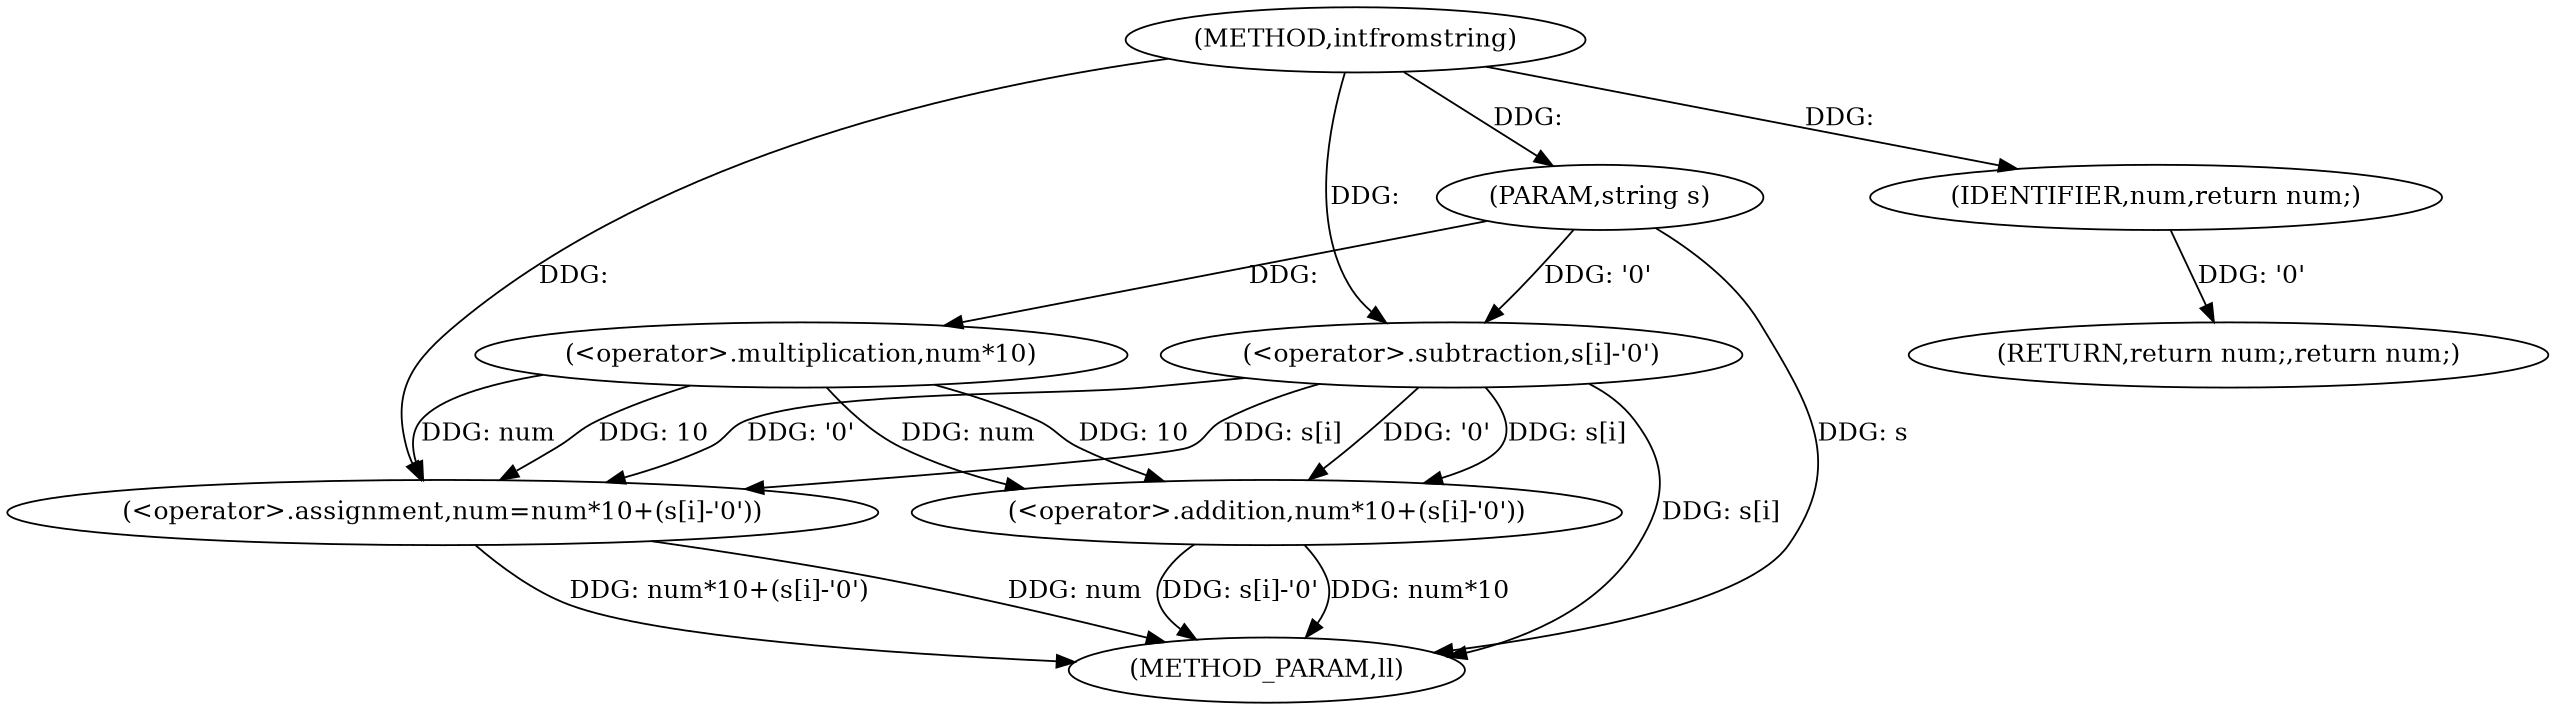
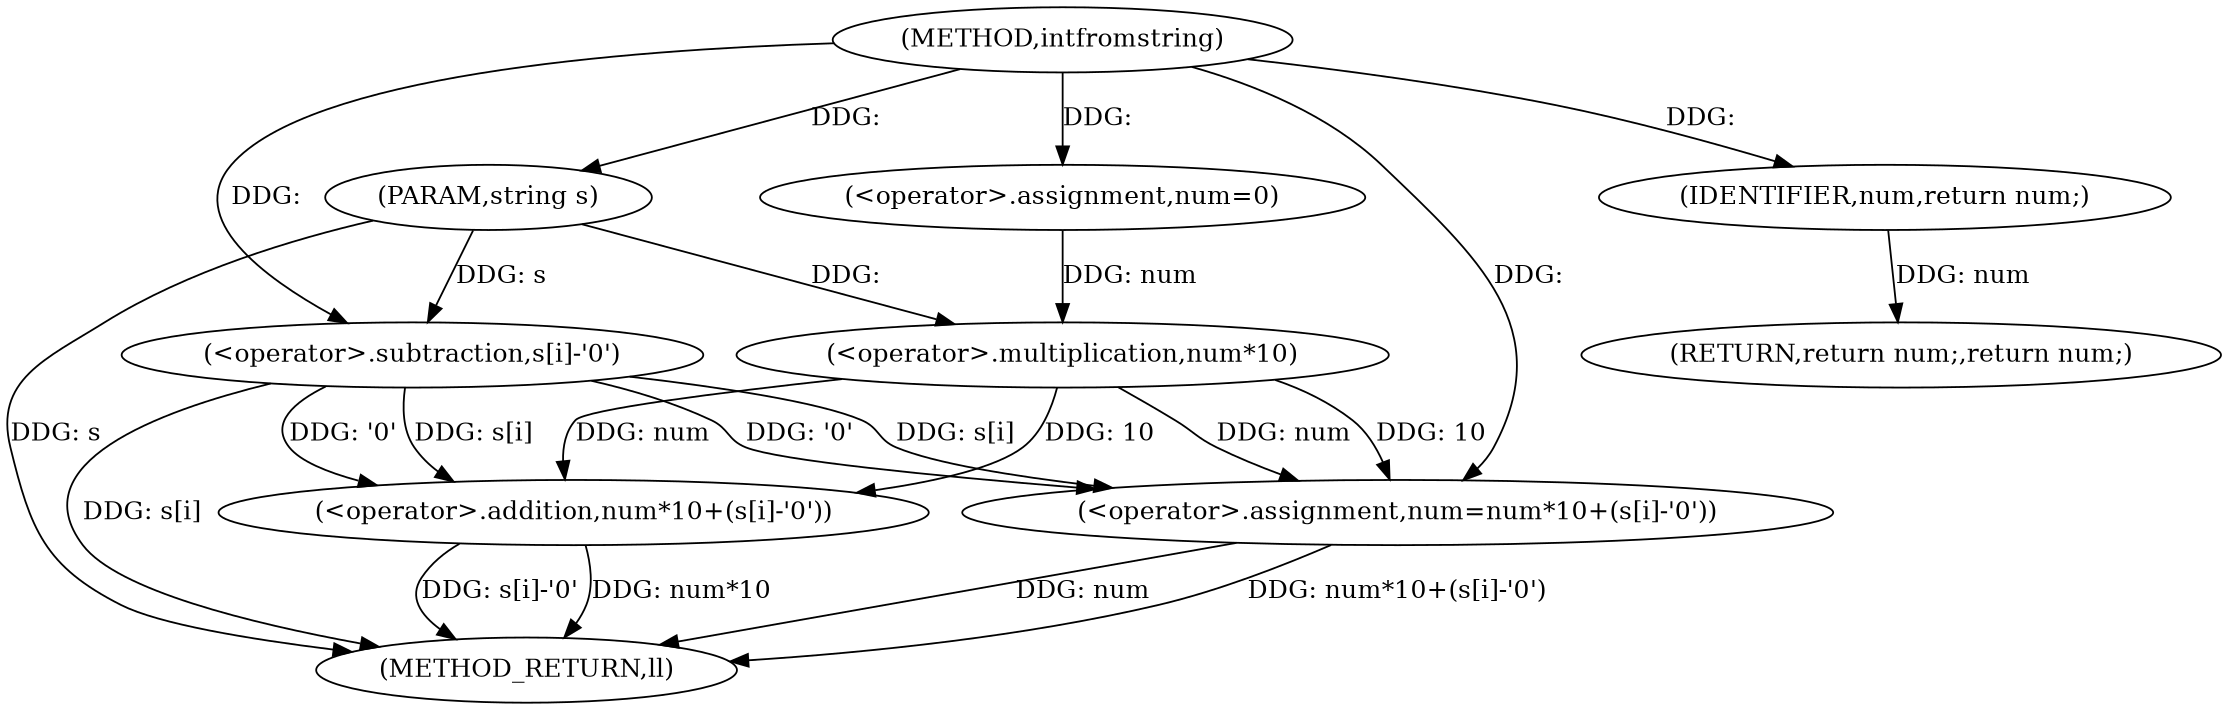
none -> (1063, 197)
(1598, 276) -> (502, 276)
(2252, 276) -> (1964, 276)
(1267, 670) -> (527, 670)
